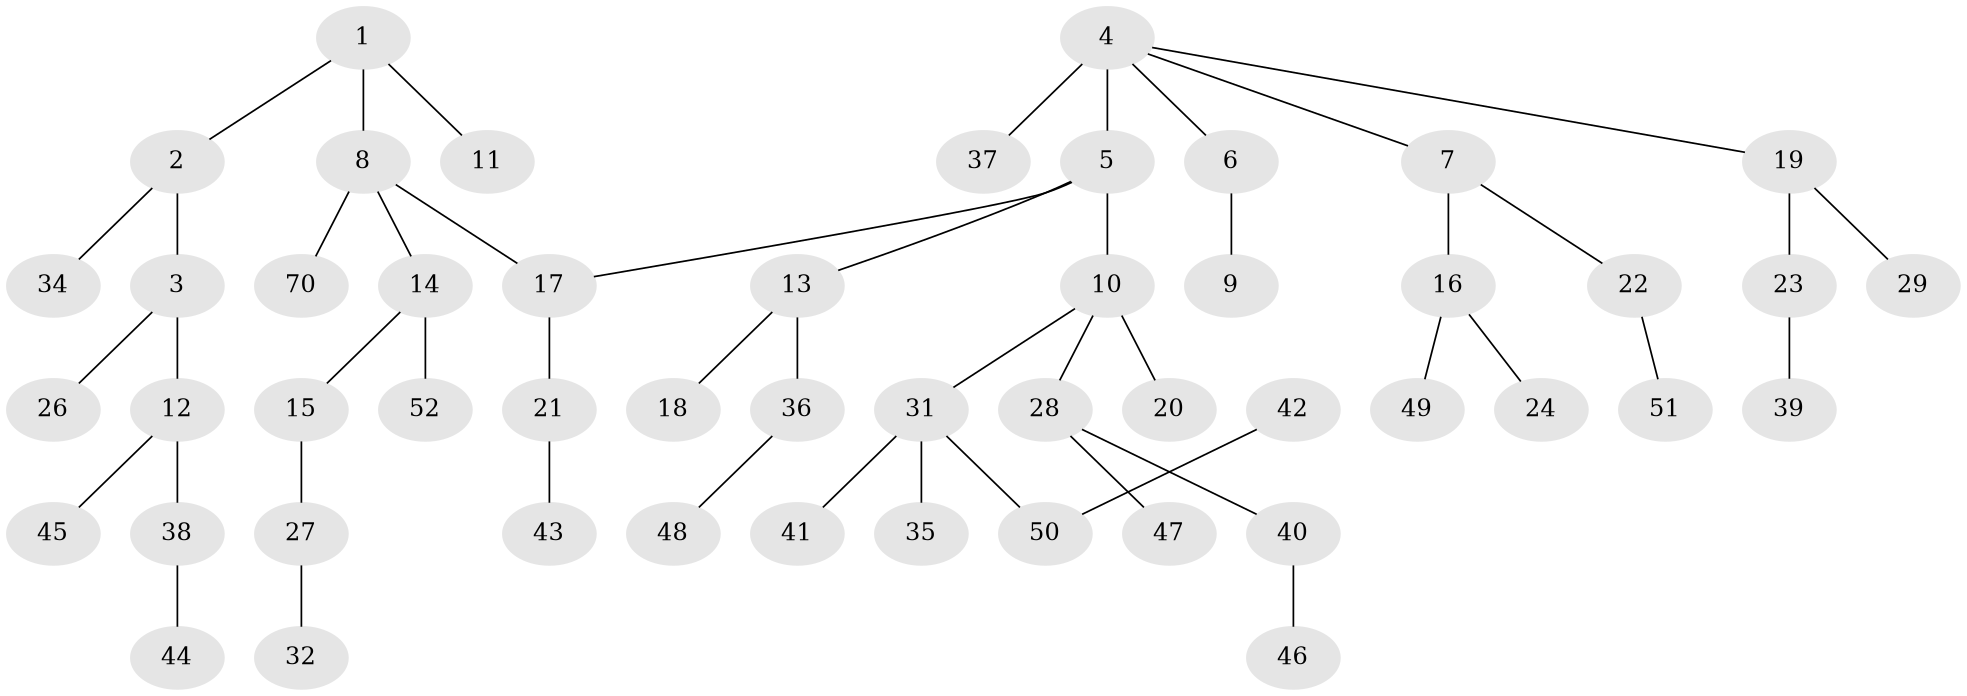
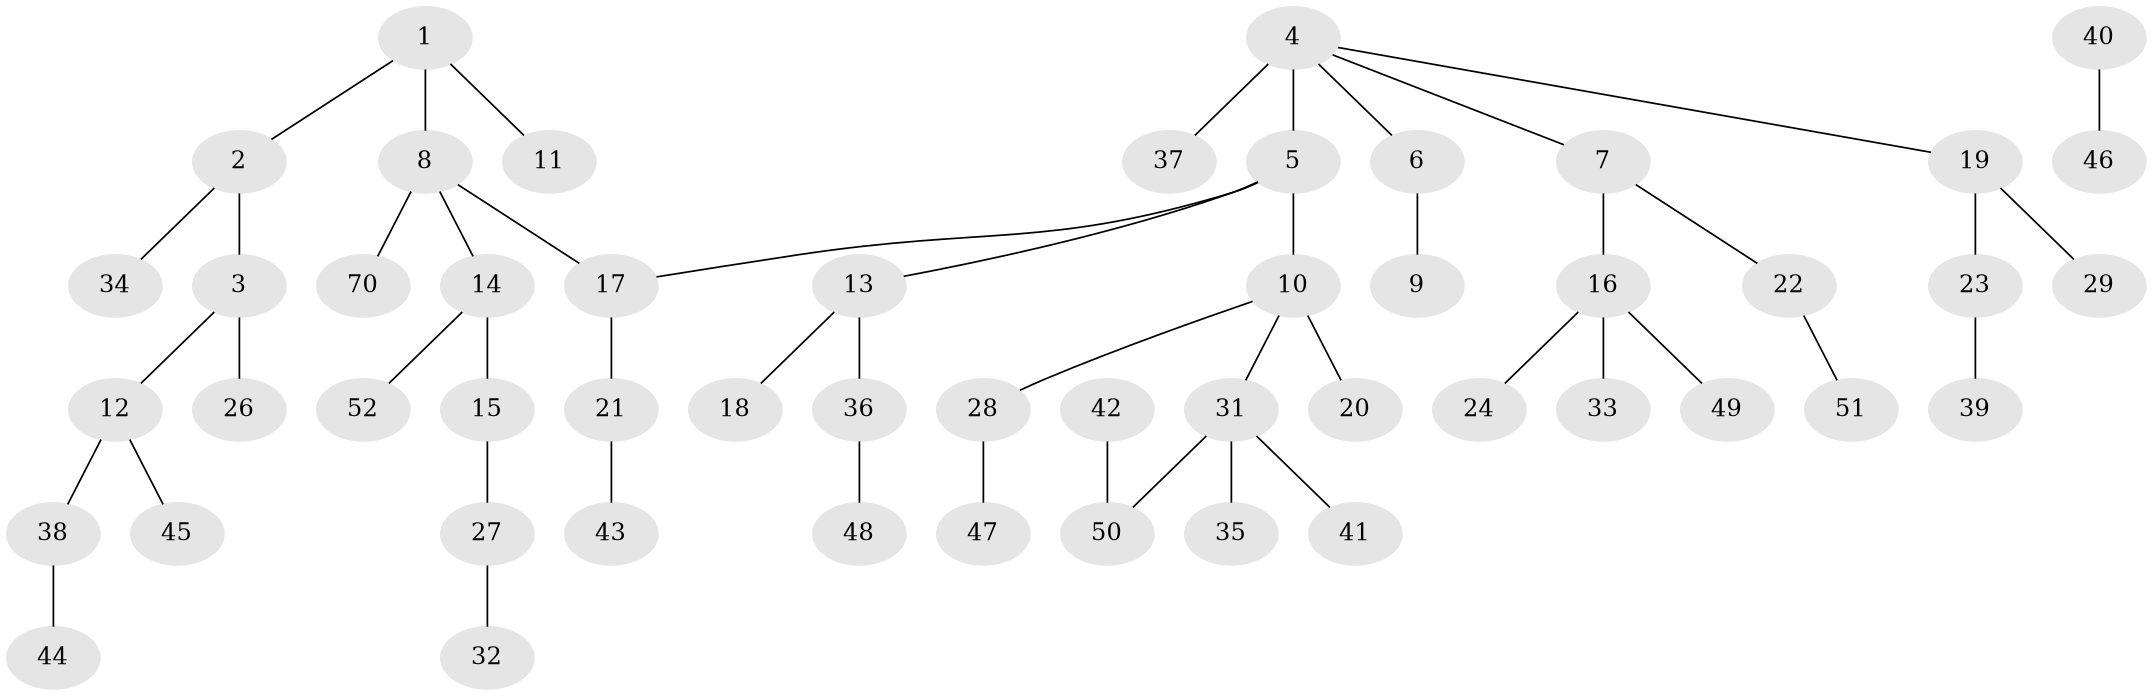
none -> (1603, 410)
(1156, 465) -> none
